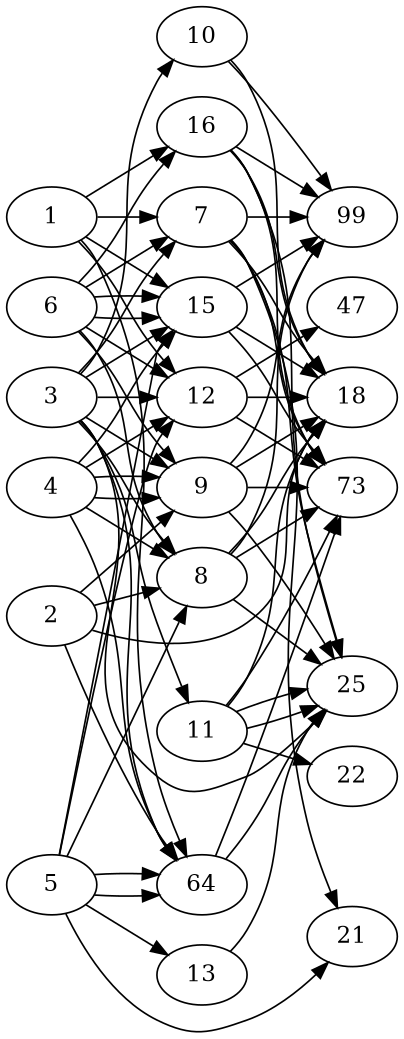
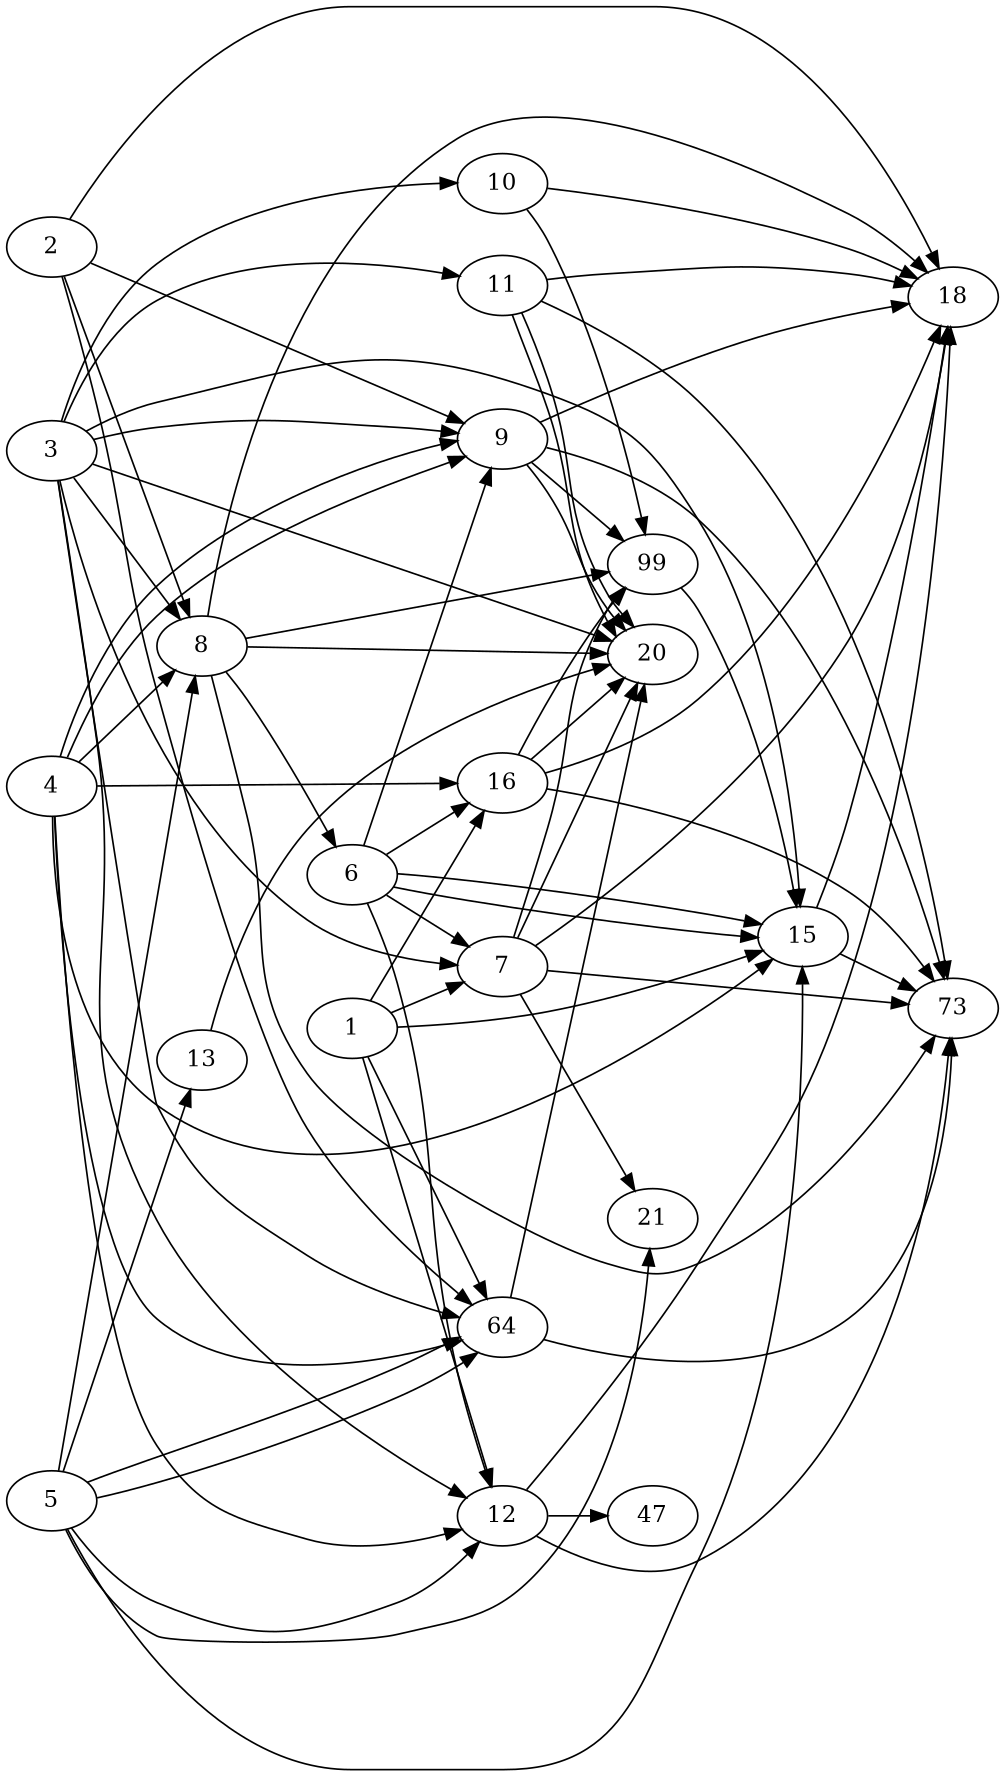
(270, 267) -> (753, 733)
(125, 428) -> (280, 750)
(352, 686) -> (653, 654)
(352, 776) -> none
none -> (268, 785)
